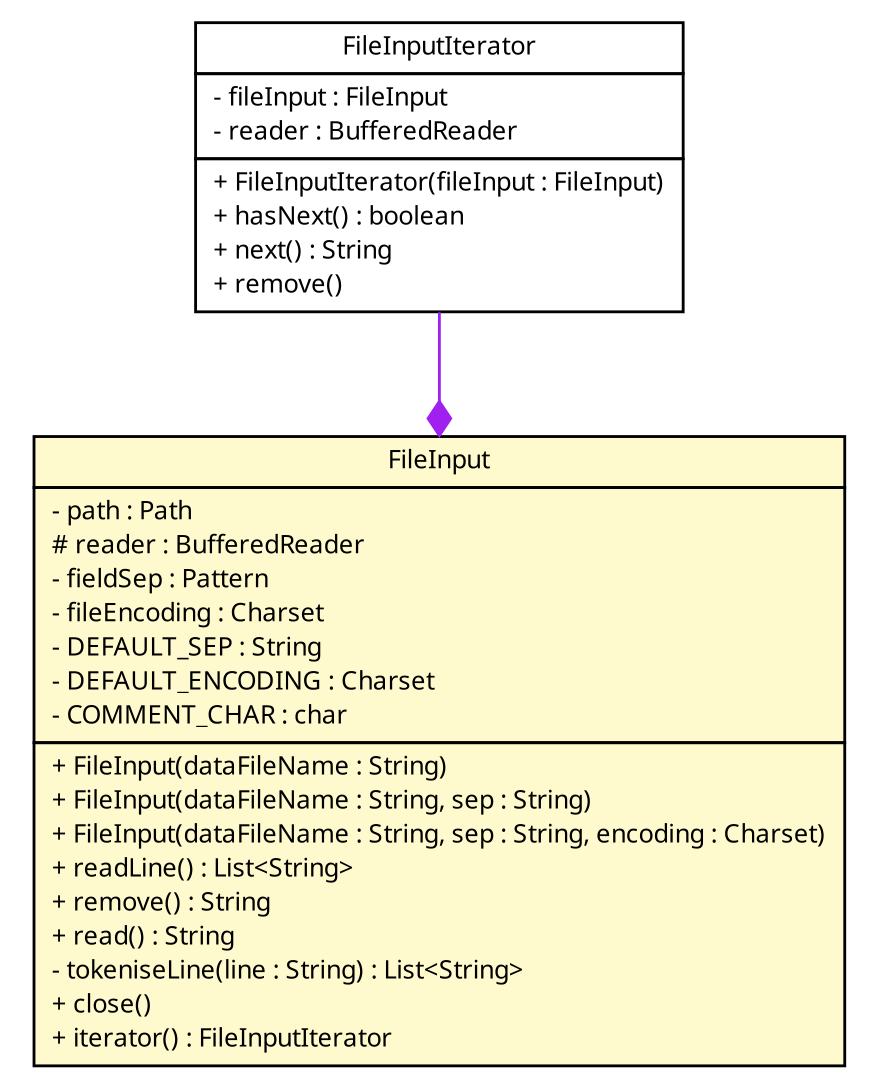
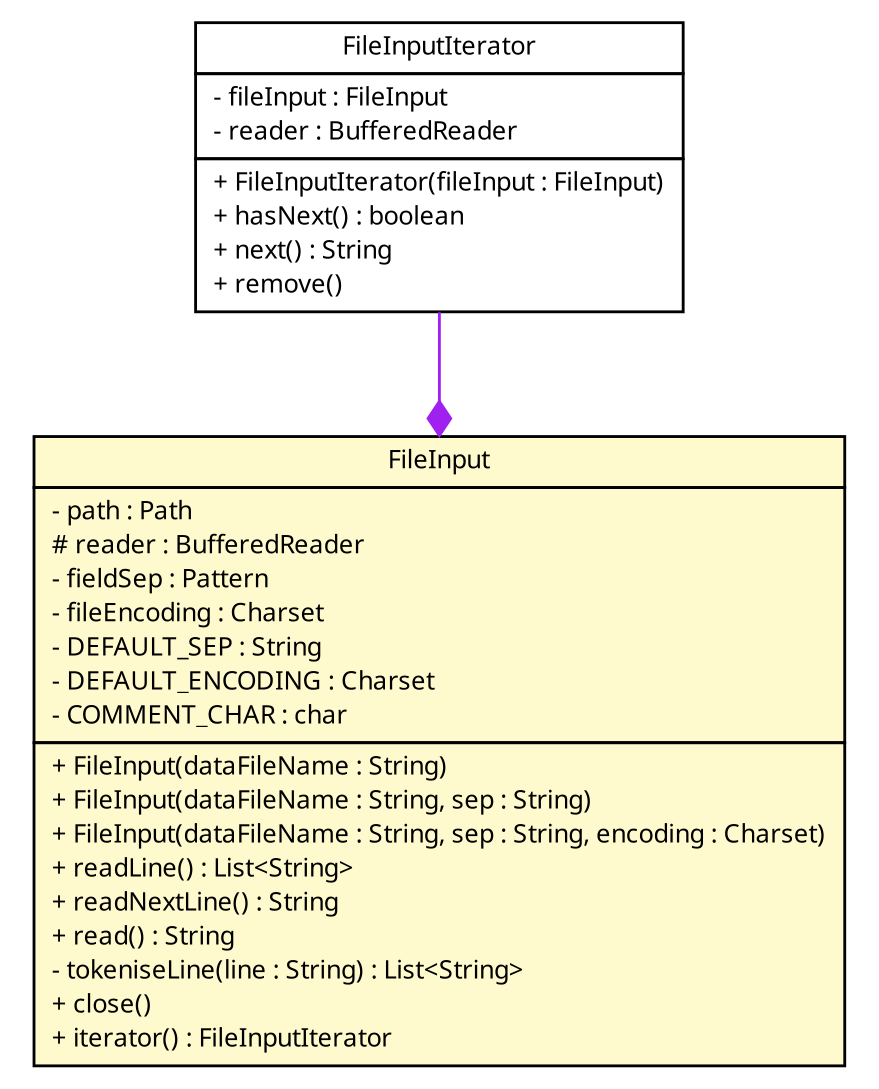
(162, 903) -> (196, 903)
